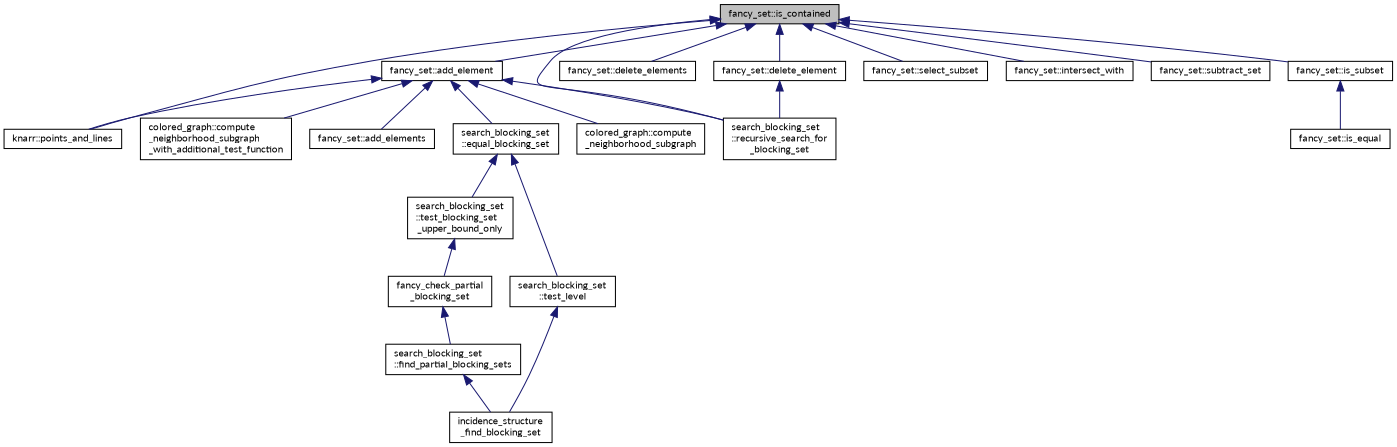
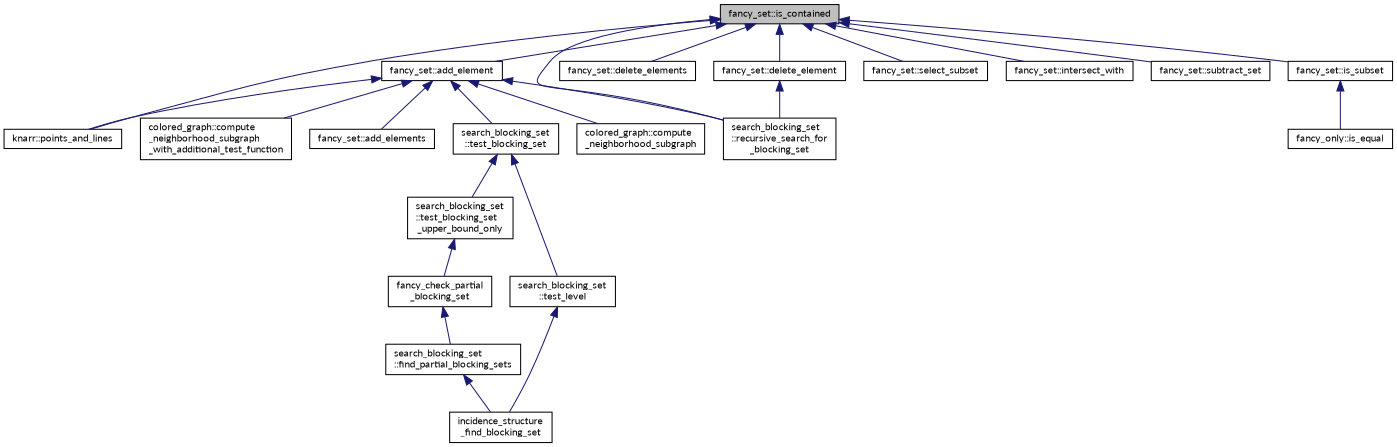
(506, 139) -> (506, 139)
(1340, 139) -> (1340, 139)
